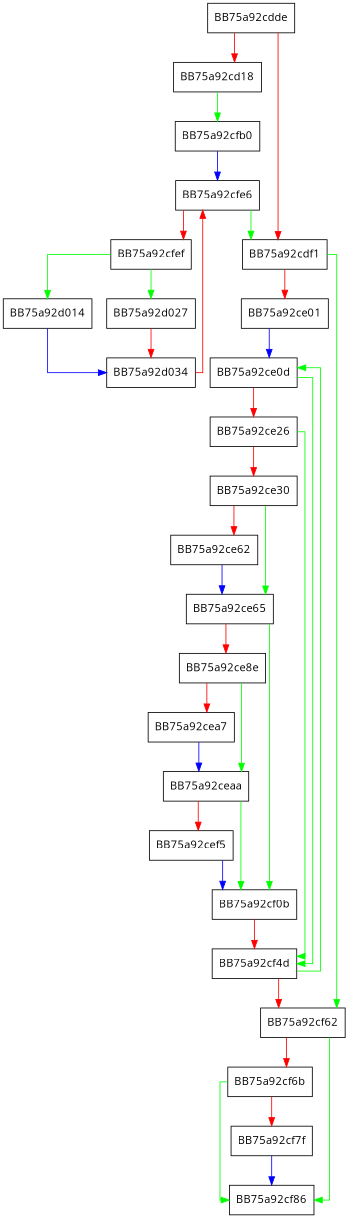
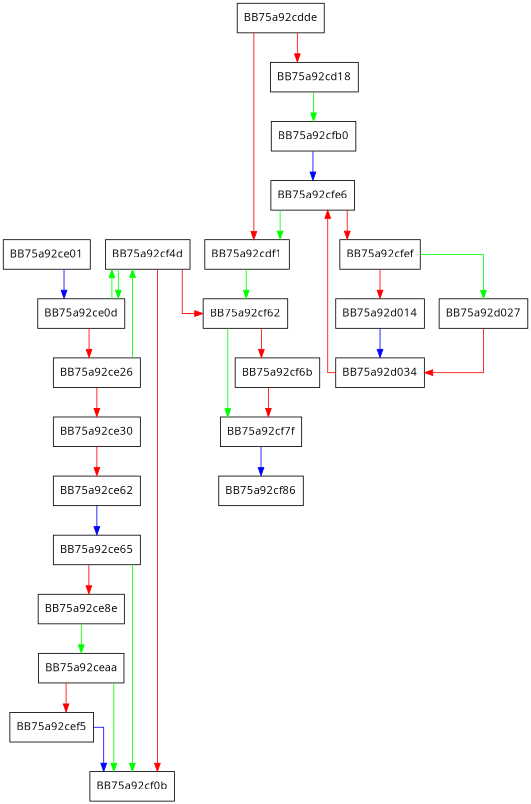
(61, 254) -> (380, 280)
(285, 280) -> none
(266, 546) -> none
(191, 727) -> none
(254, 930) -> (157, 516)
(330, 1122) -> (228, 369)
(220, 1138) -> none
